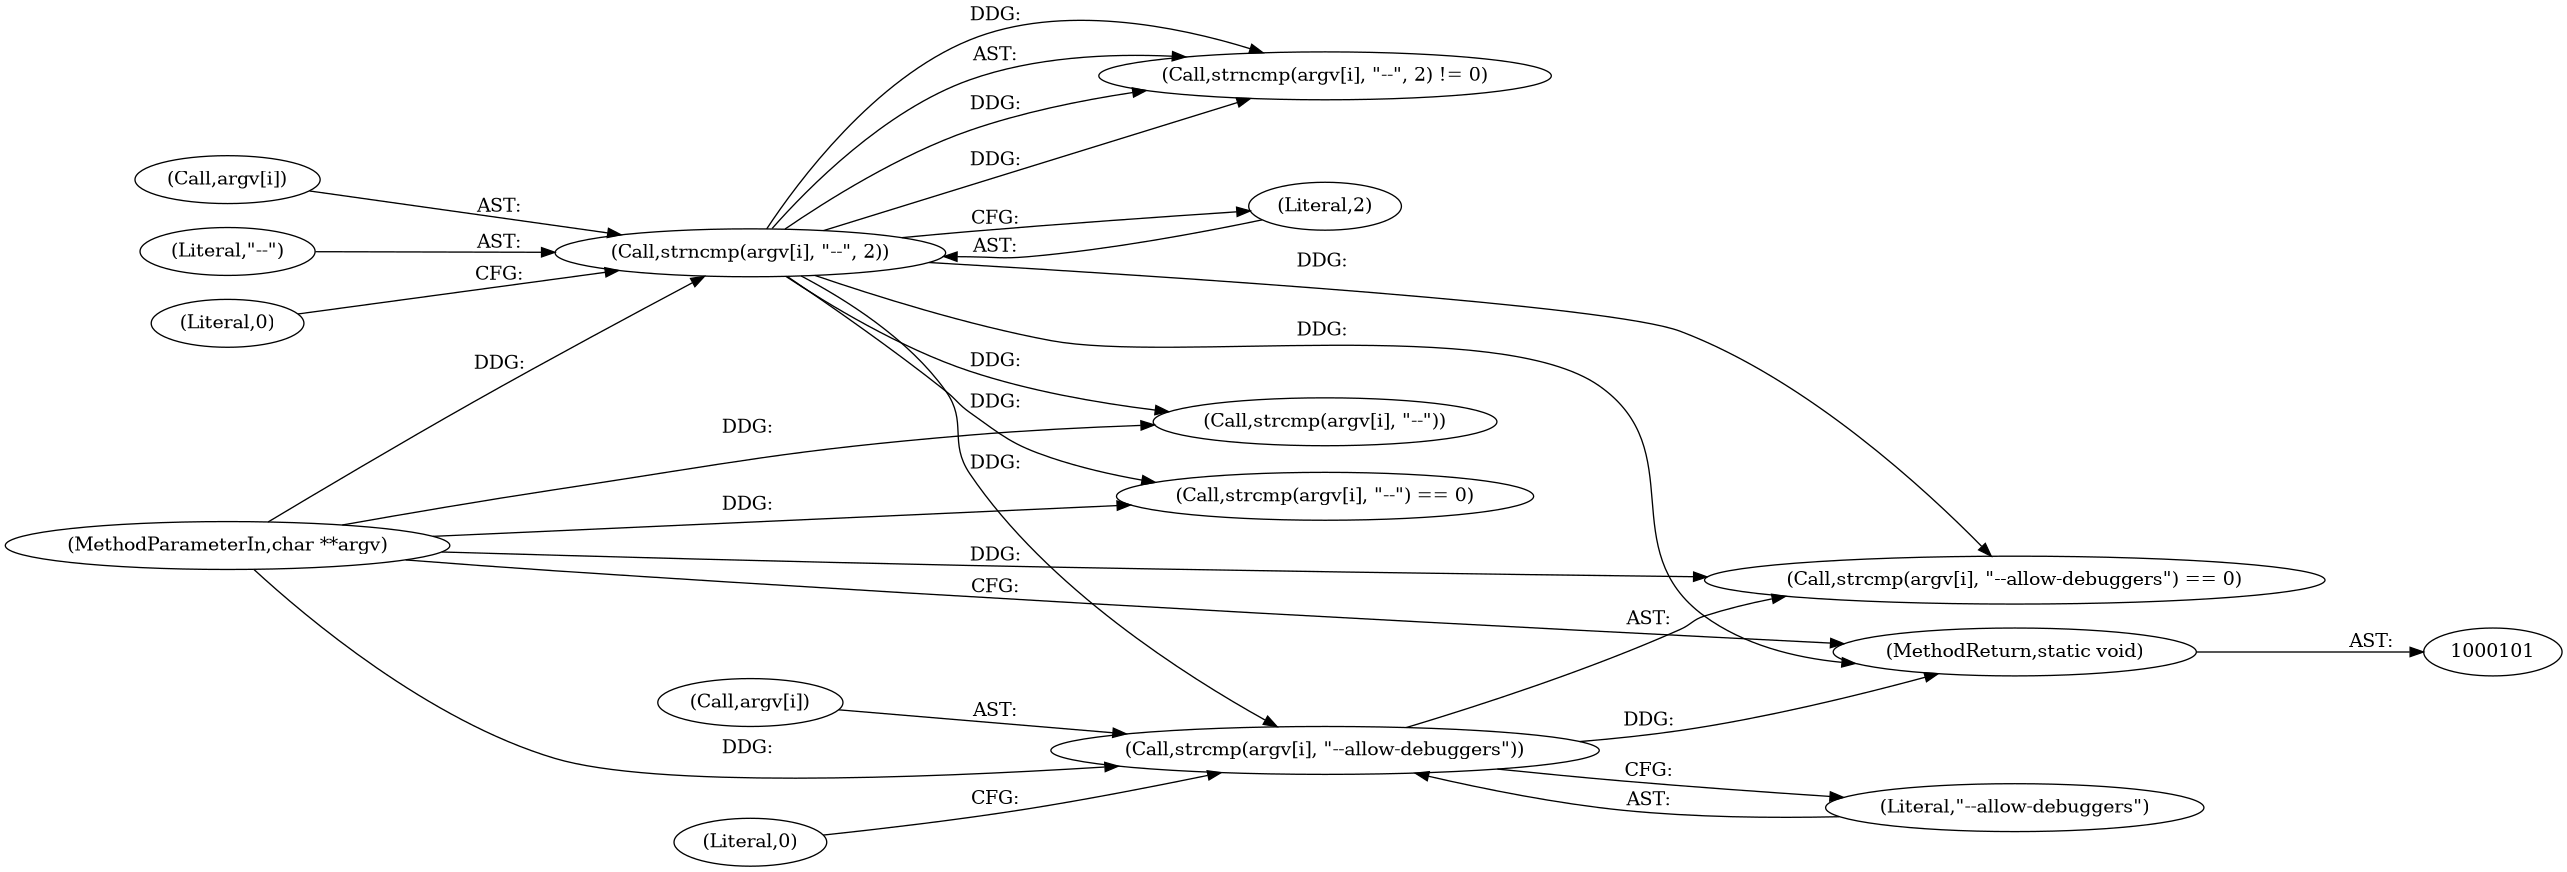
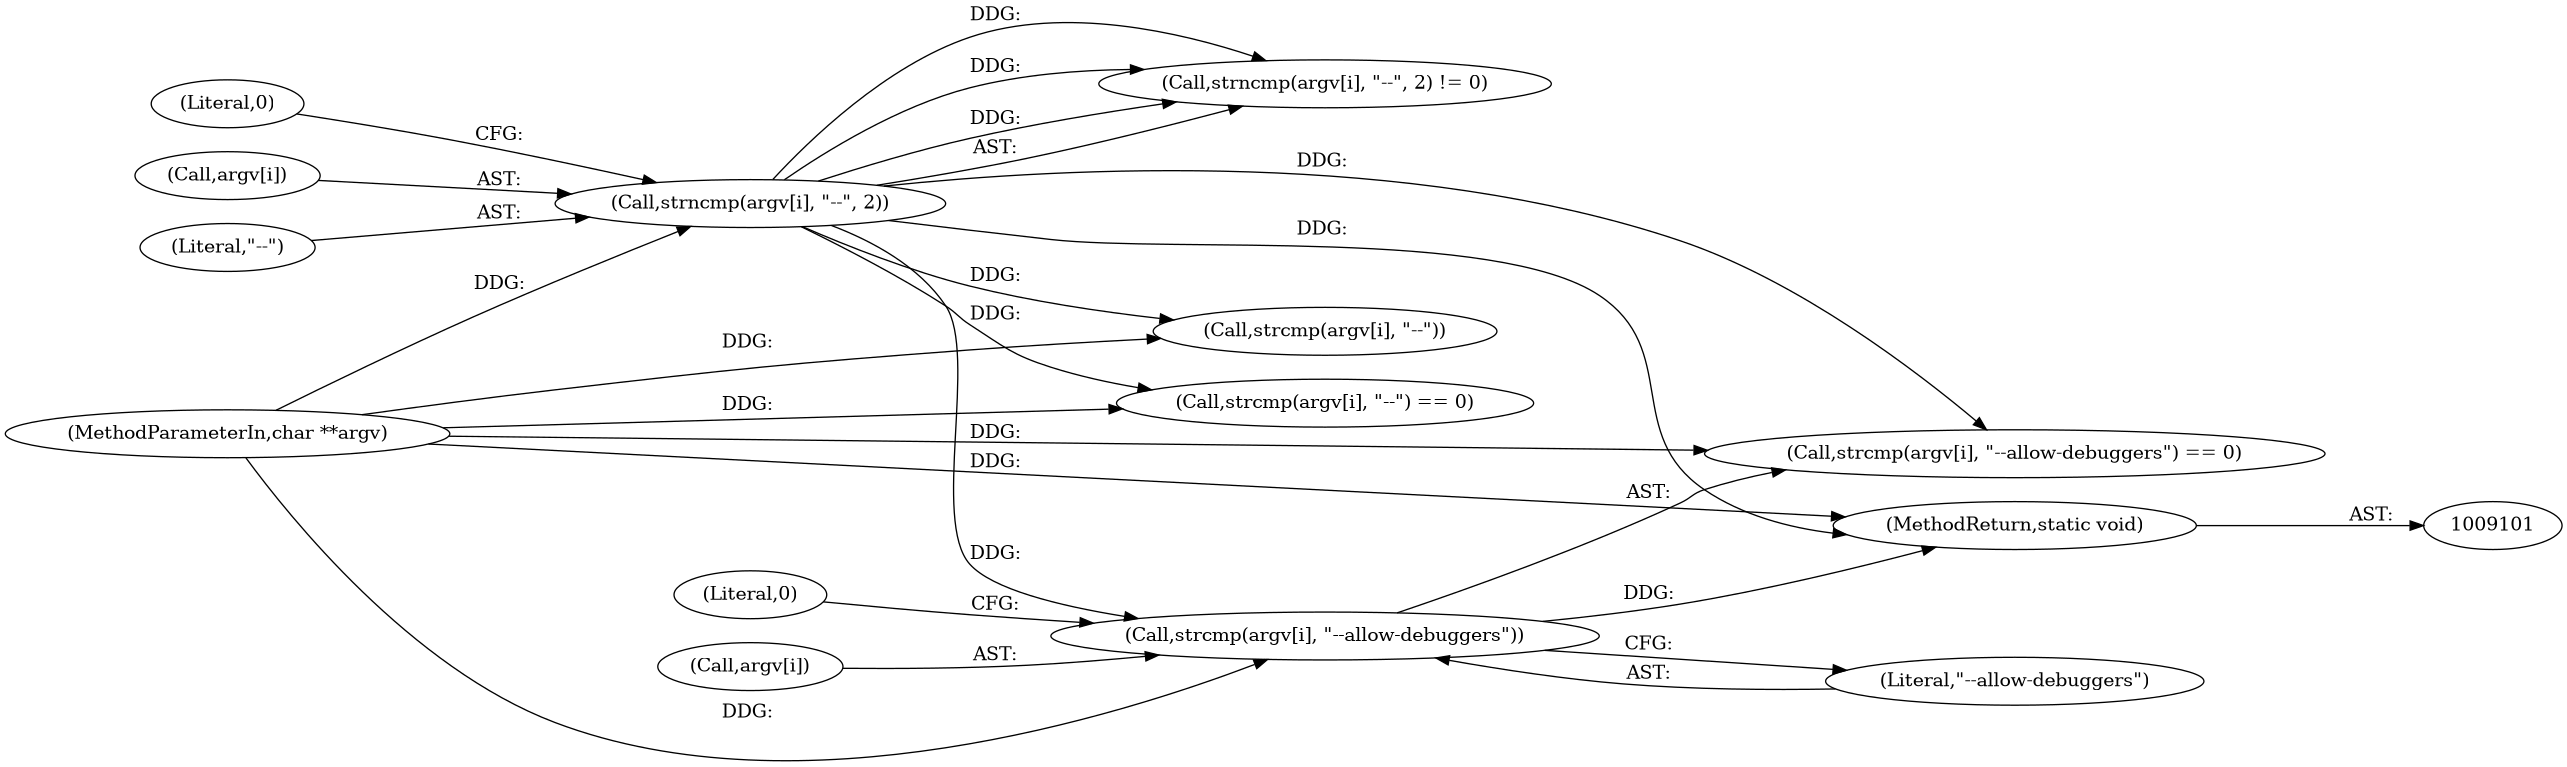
(1325, 206) -> none
(998, 587) -> (998, 462)
(2493, 652) -> (2493, 526)
